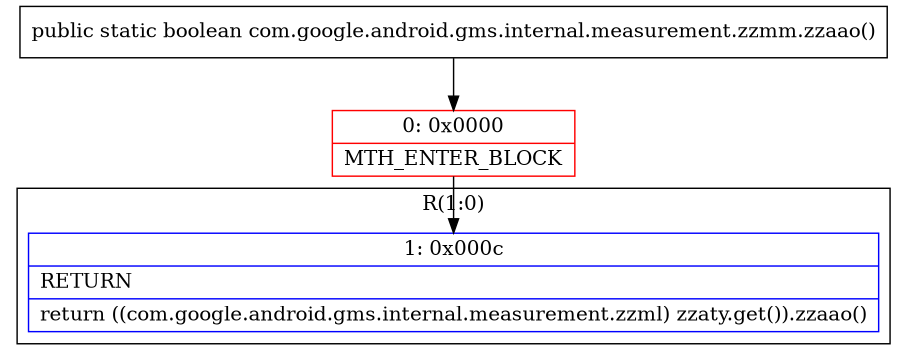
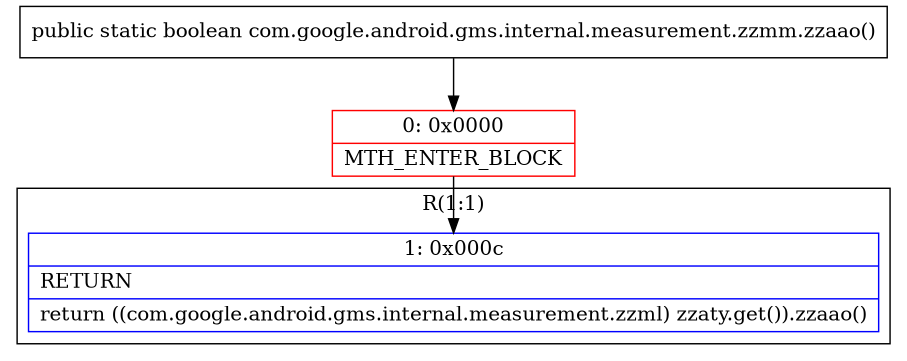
(454, 205) -> (454, 205)
